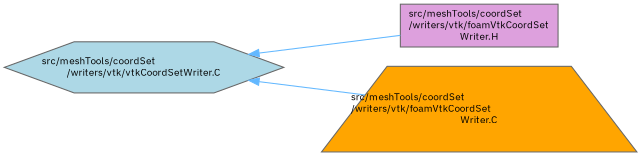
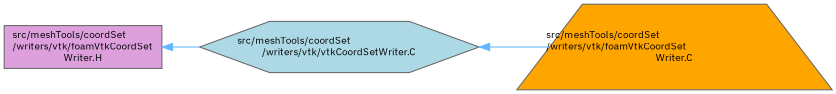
(330, 44) -> (186, 47)
